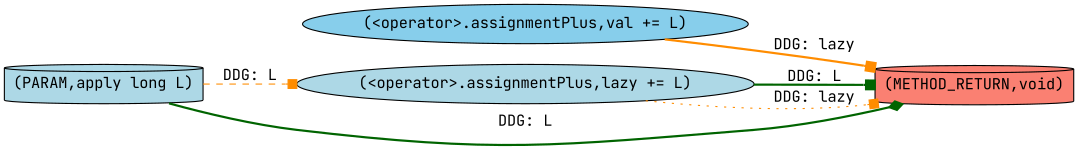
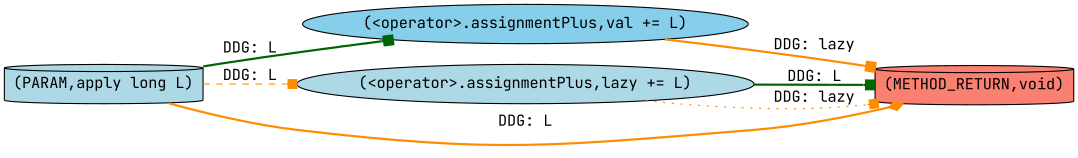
none -> (292, 53)
(529, 145) -> (529, 145)
